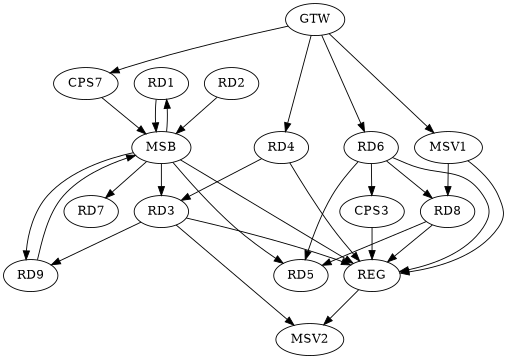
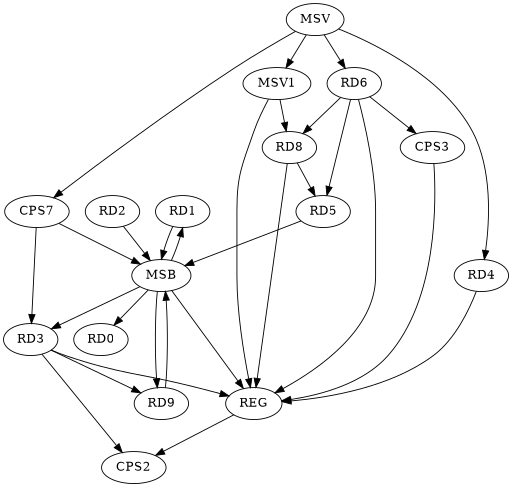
(315, 20) -> (315, 20)
(225, 177) -> (34, 271)
(91, 212) -> (101, 340)
(221, 214) -> (247, 242)
(310, 340) -> (134, 468)
